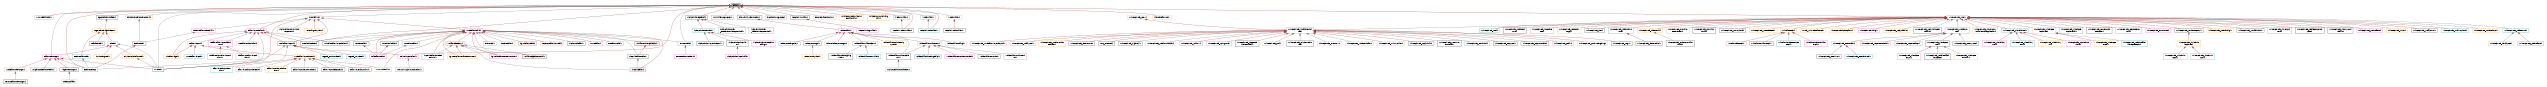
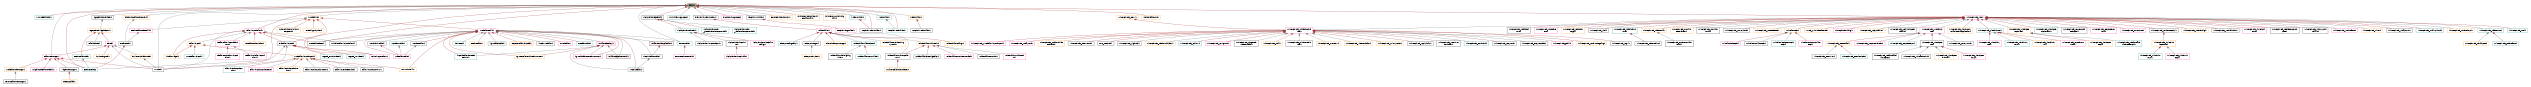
(1842, 30) -> none
none -> (1916, 57)
(409, 70) -> none
